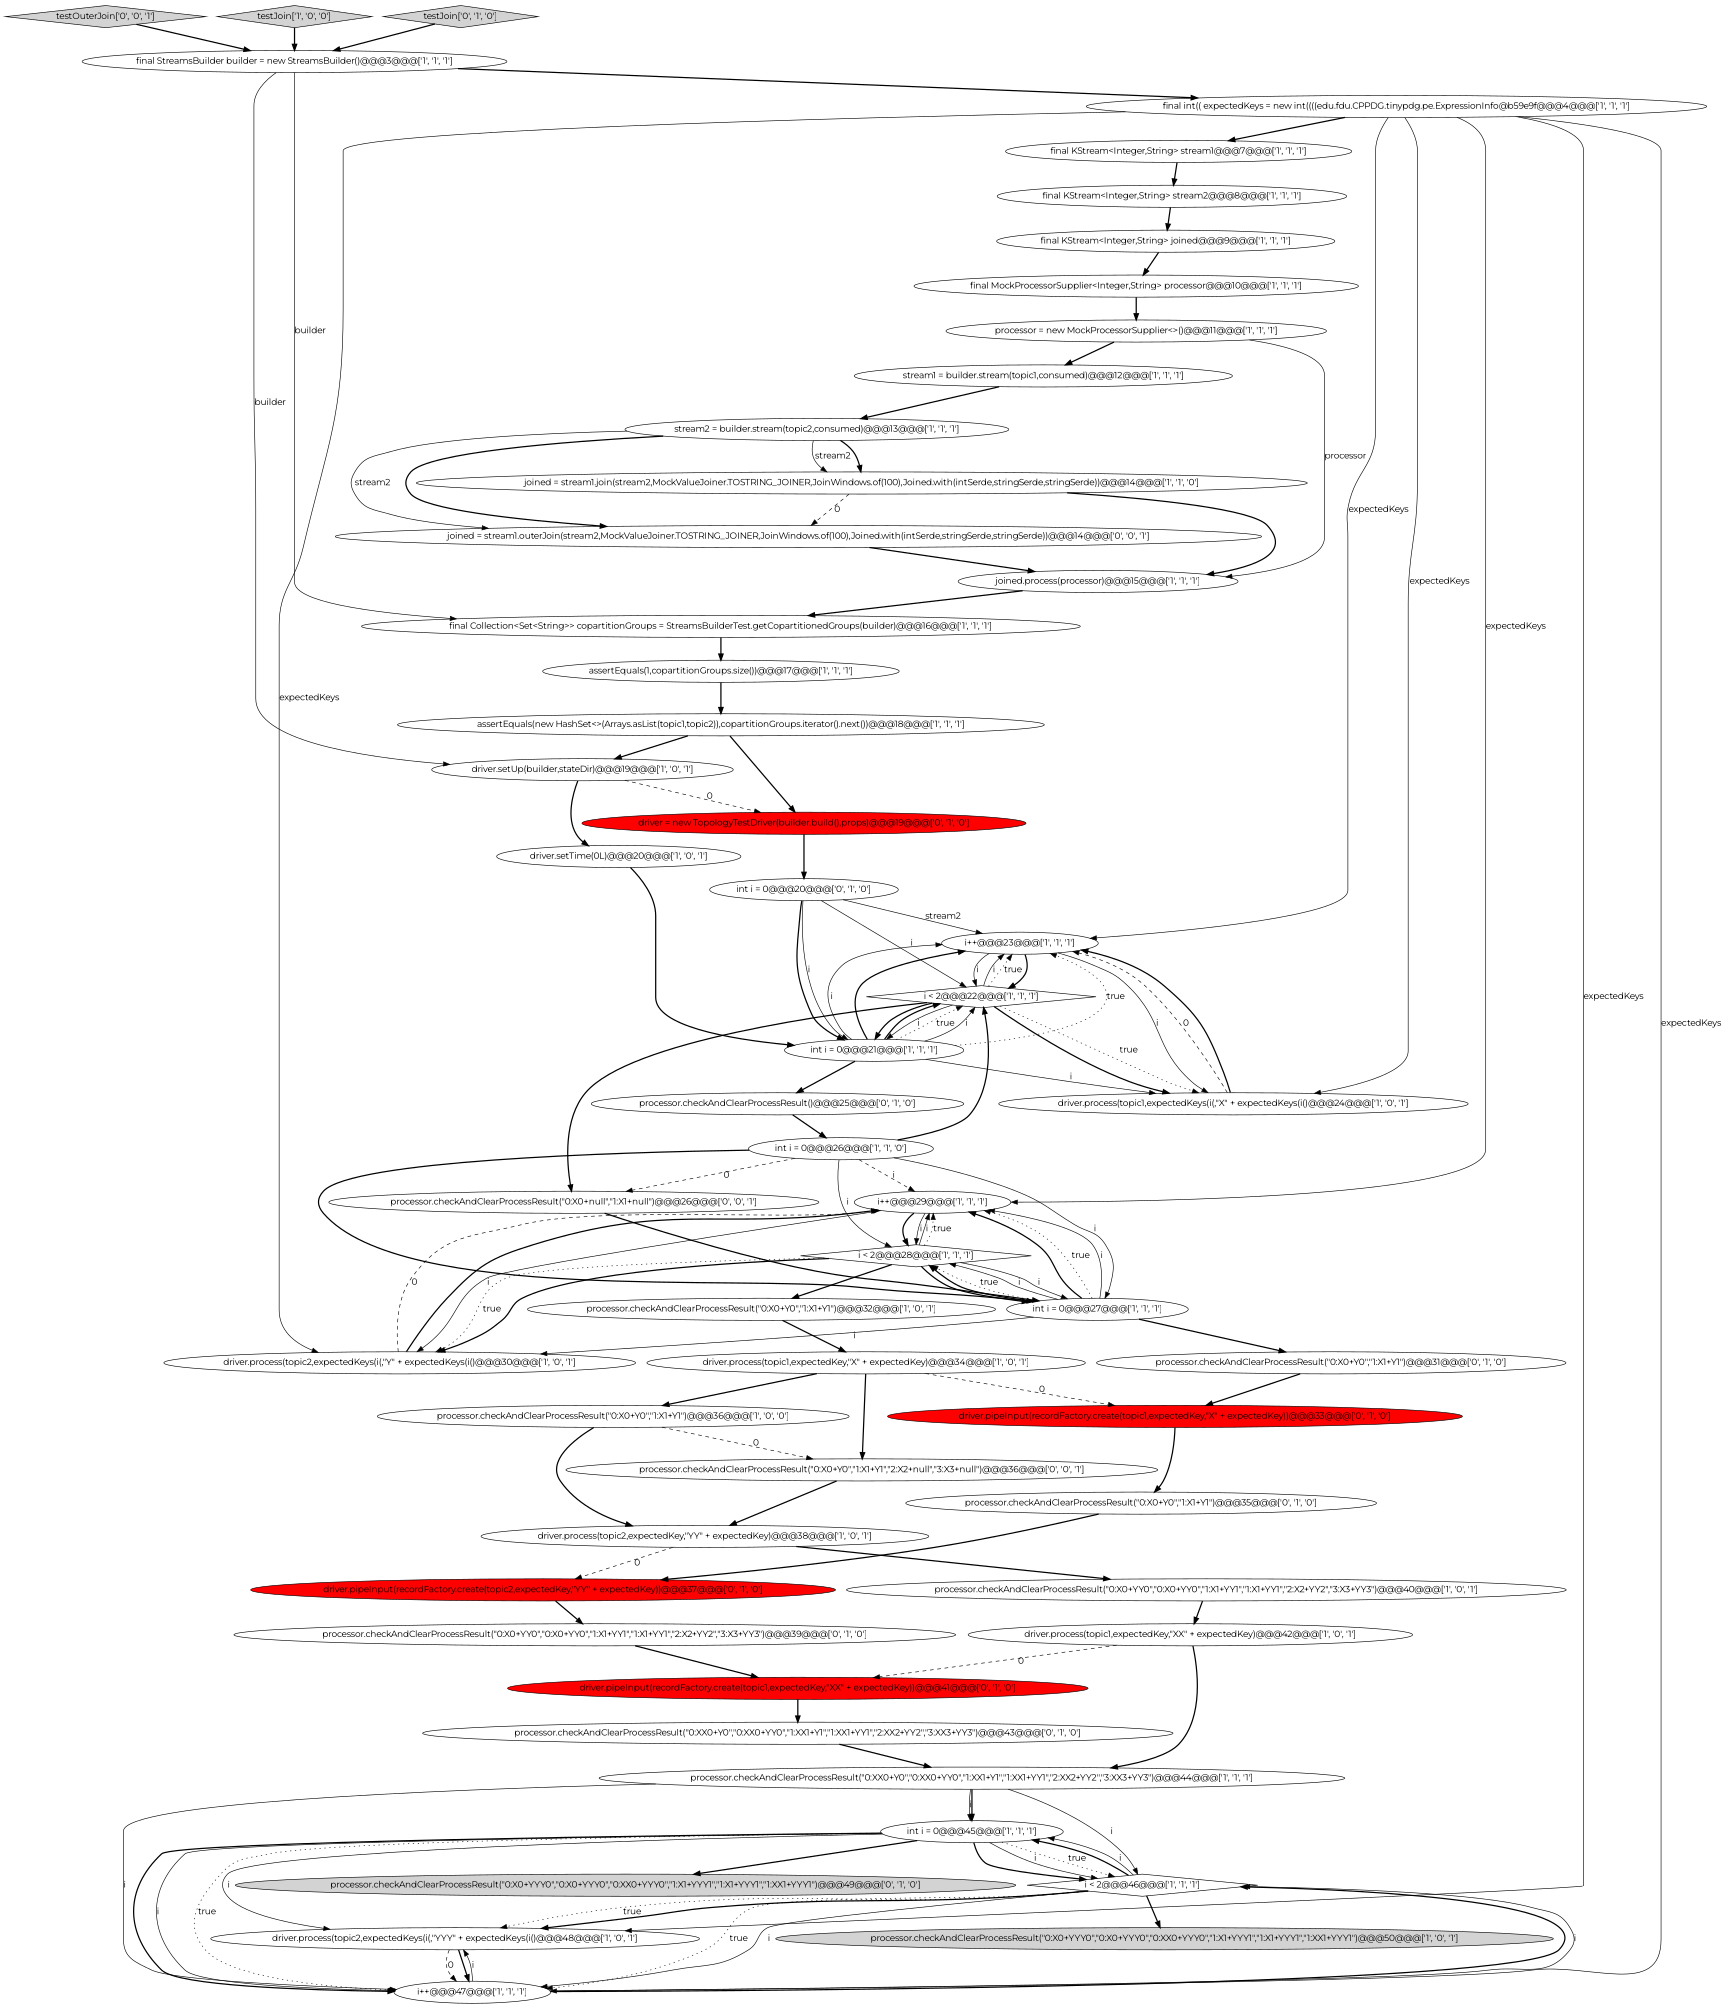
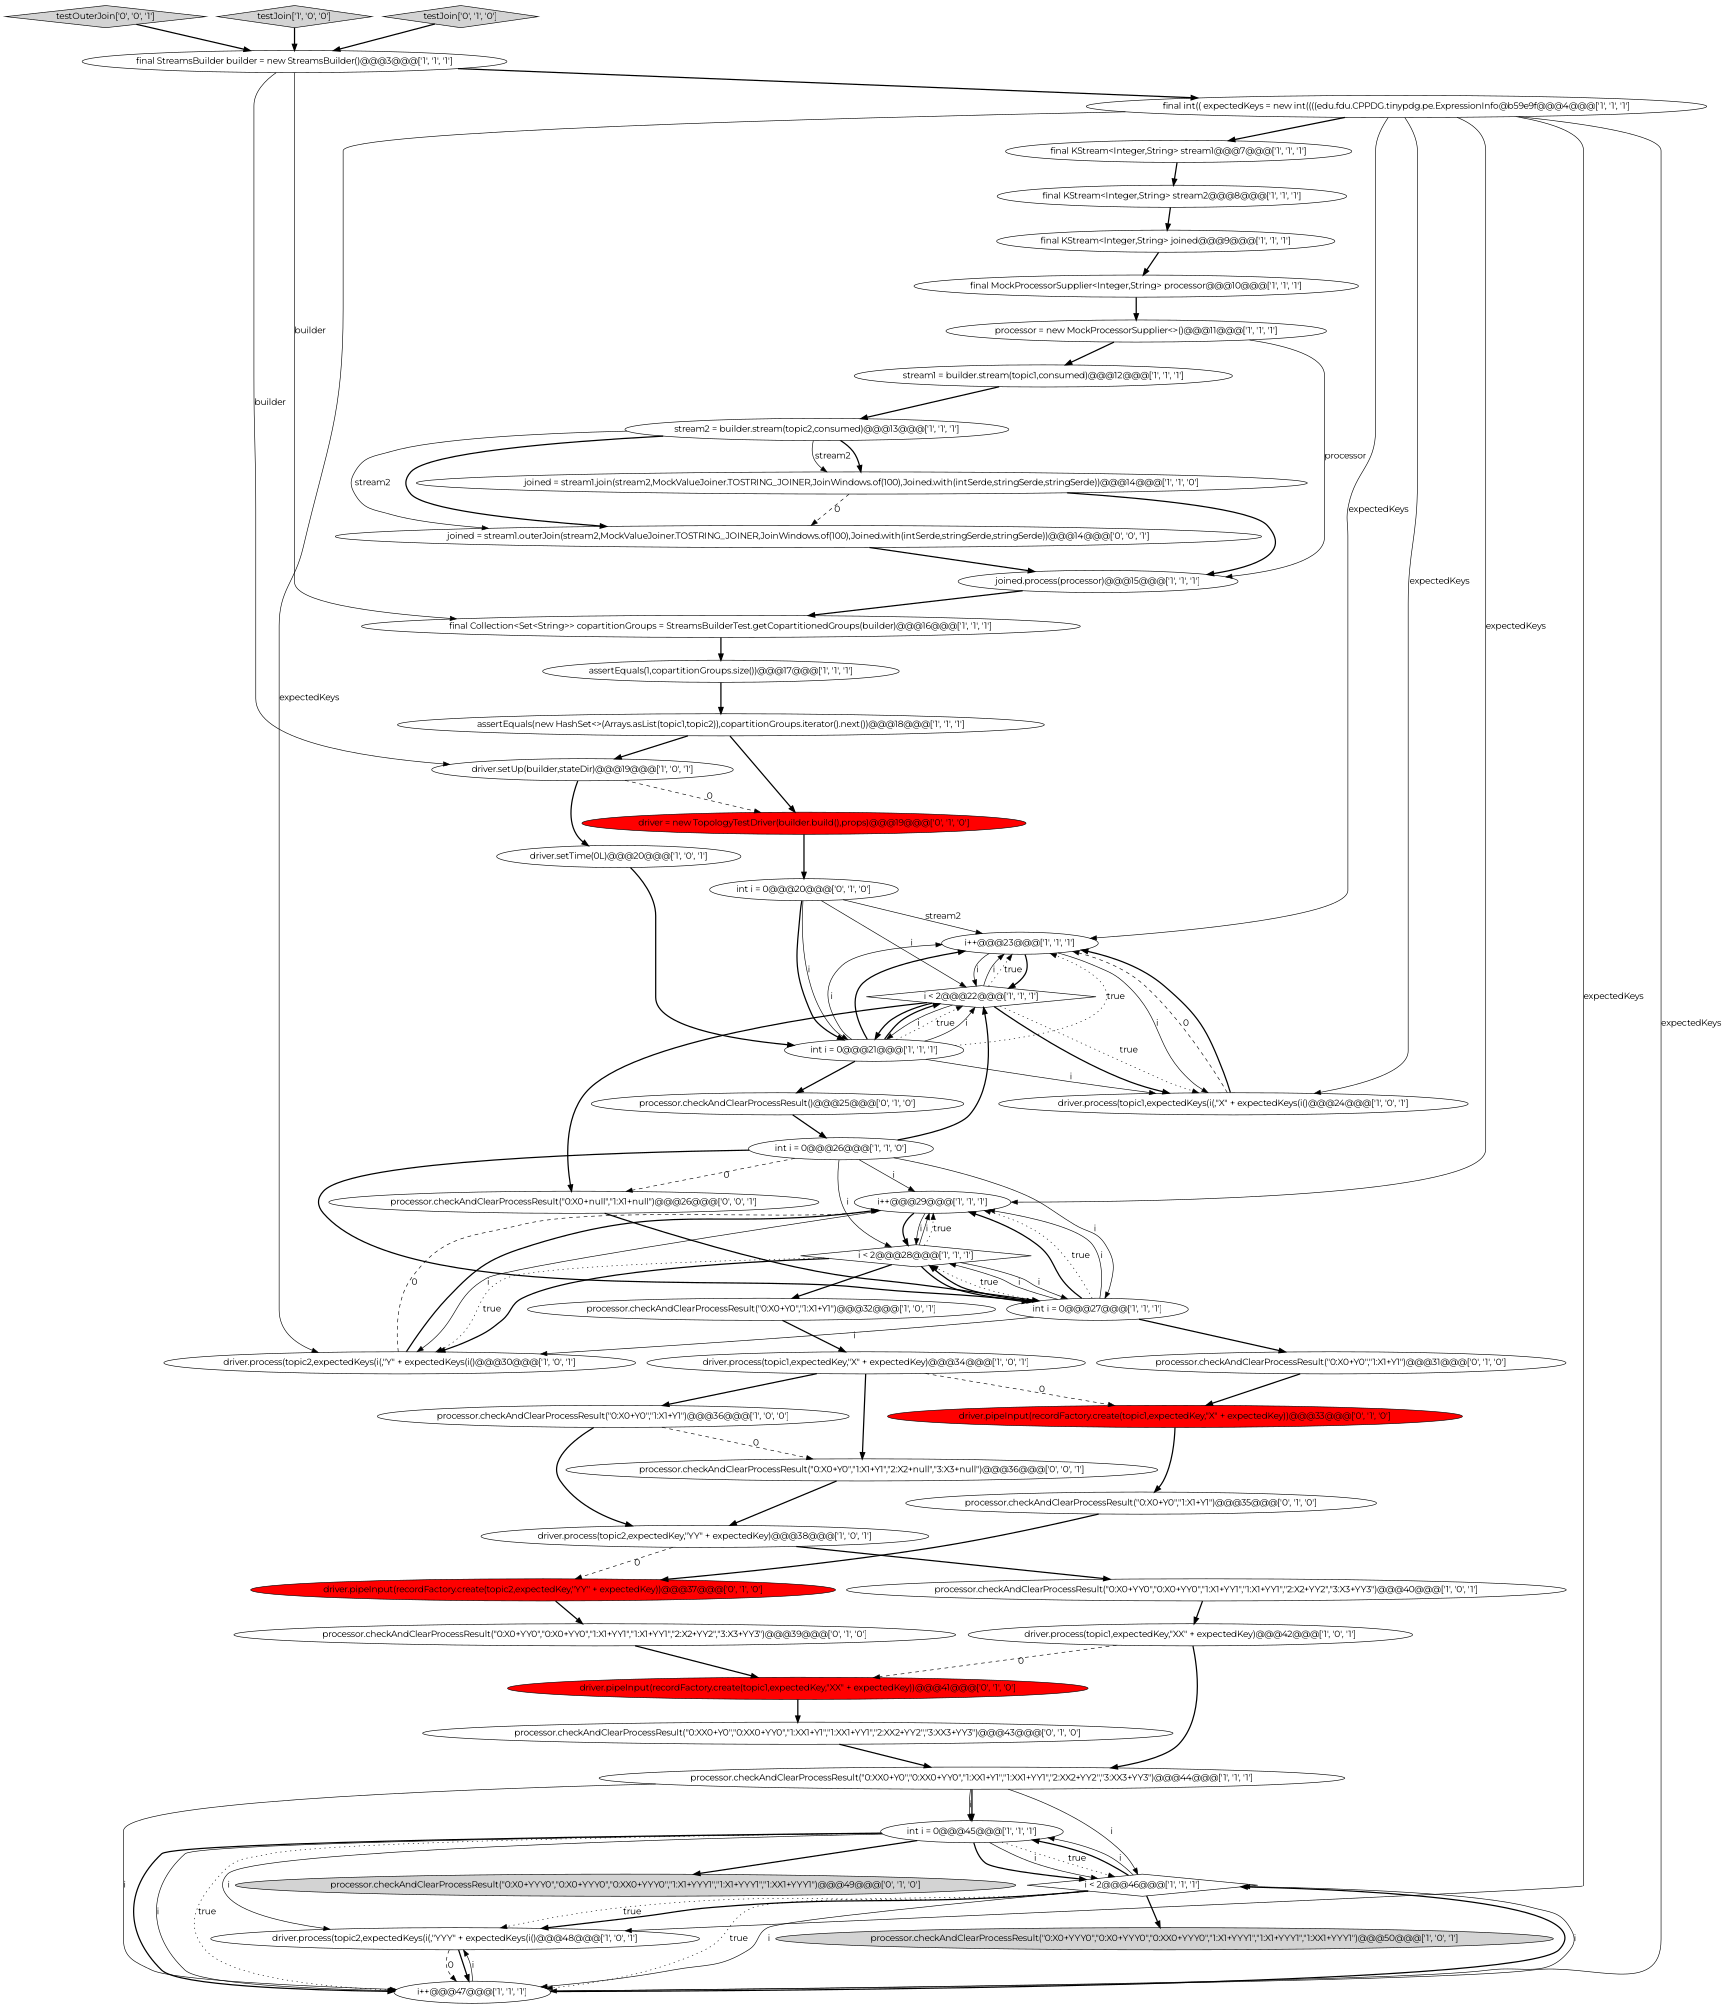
(884, 1174) -> (884, 1174)
